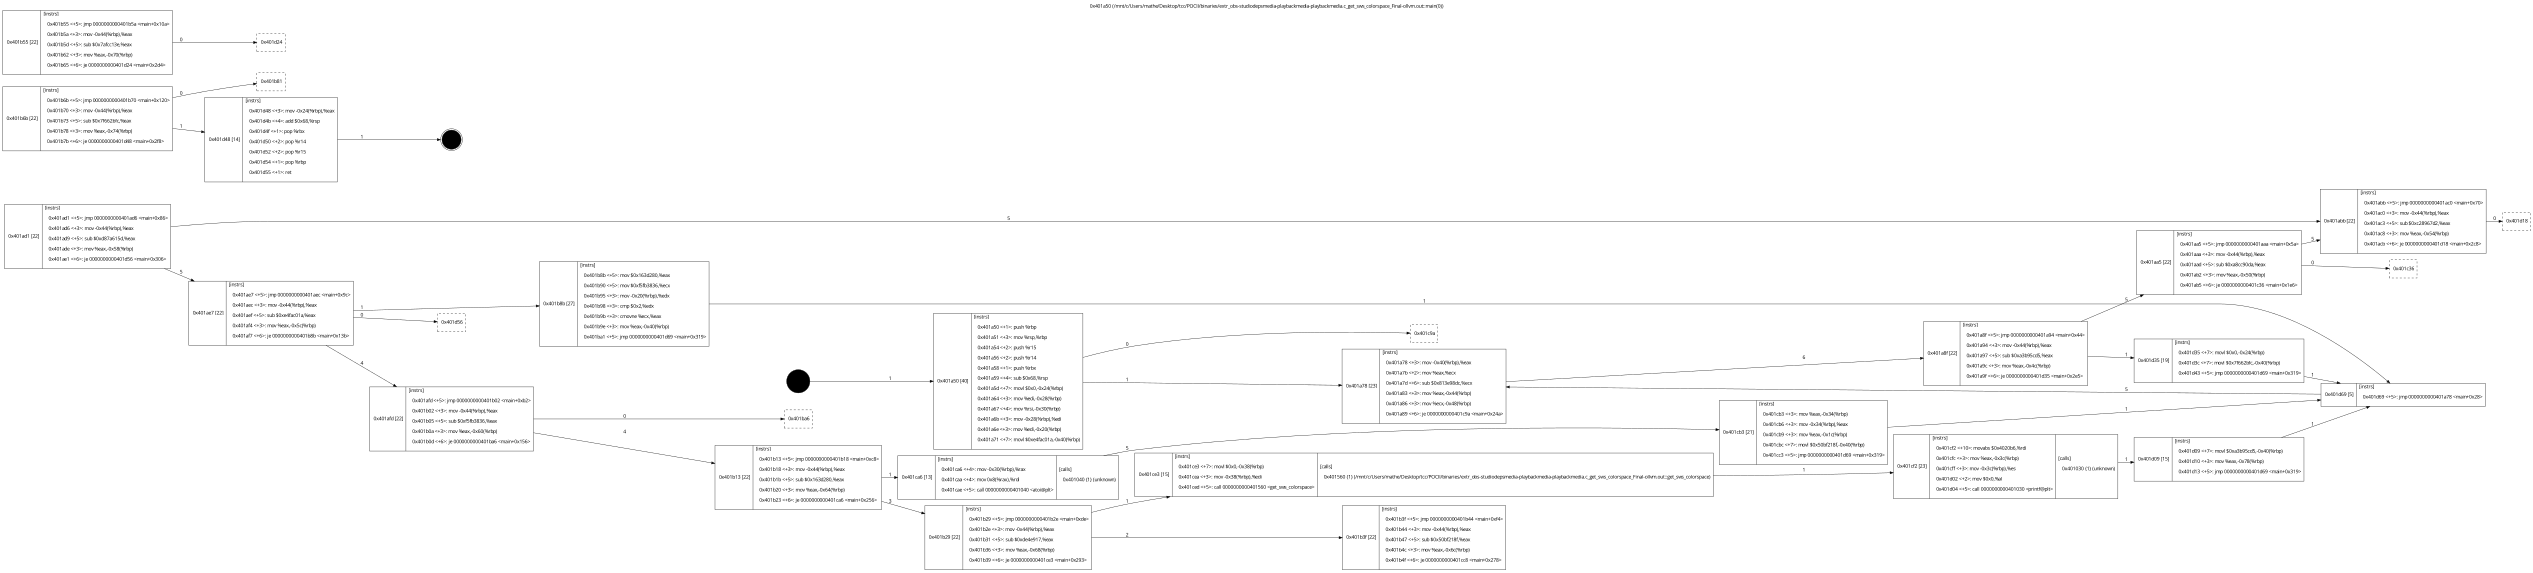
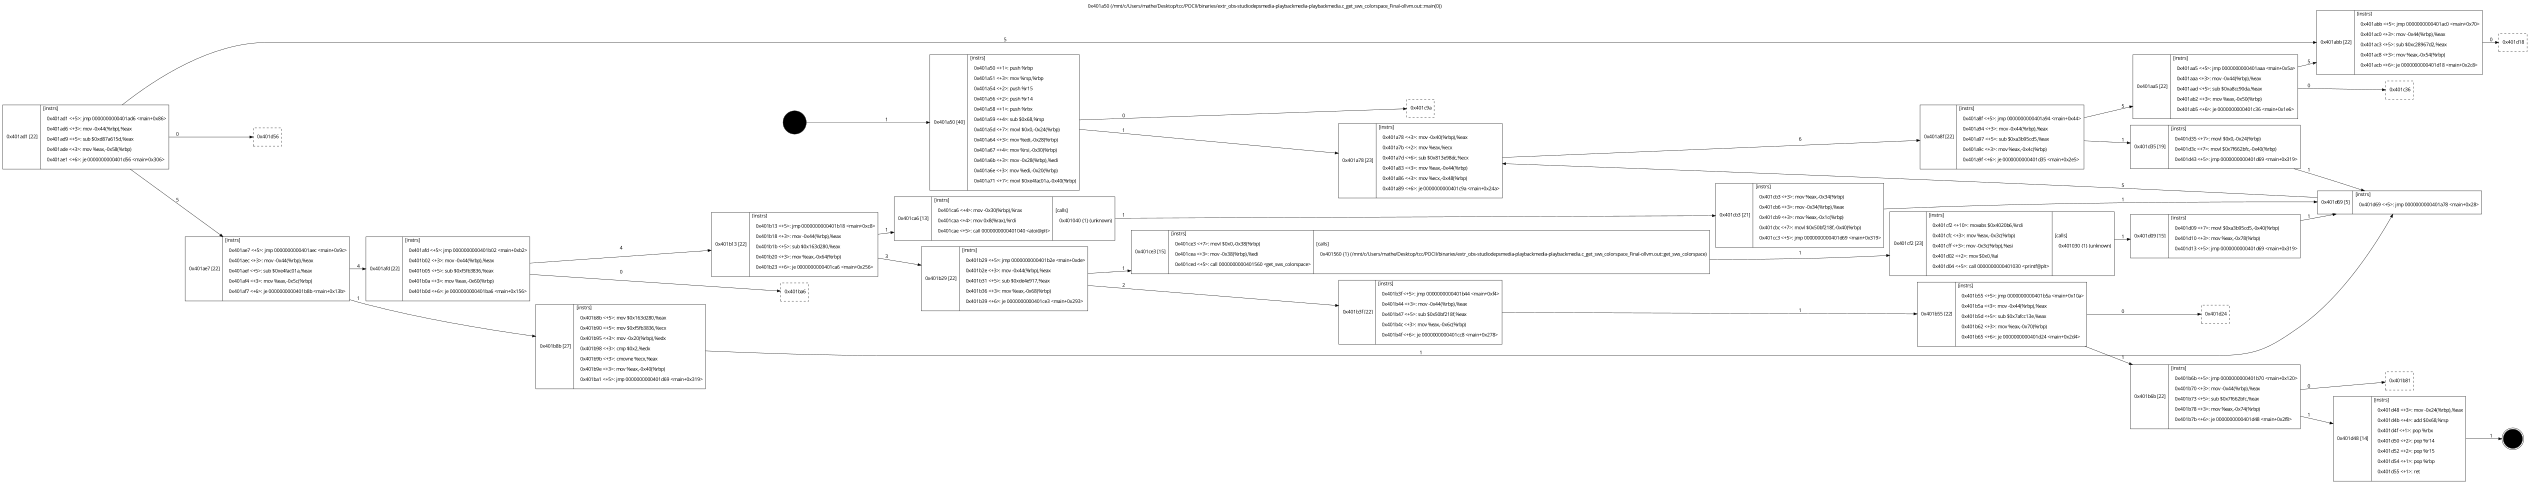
none -> (1708, 313)
(394, 319) -> (209, 137)
none -> (2103, 353)
(1127, 449) -> (1123, 216)
